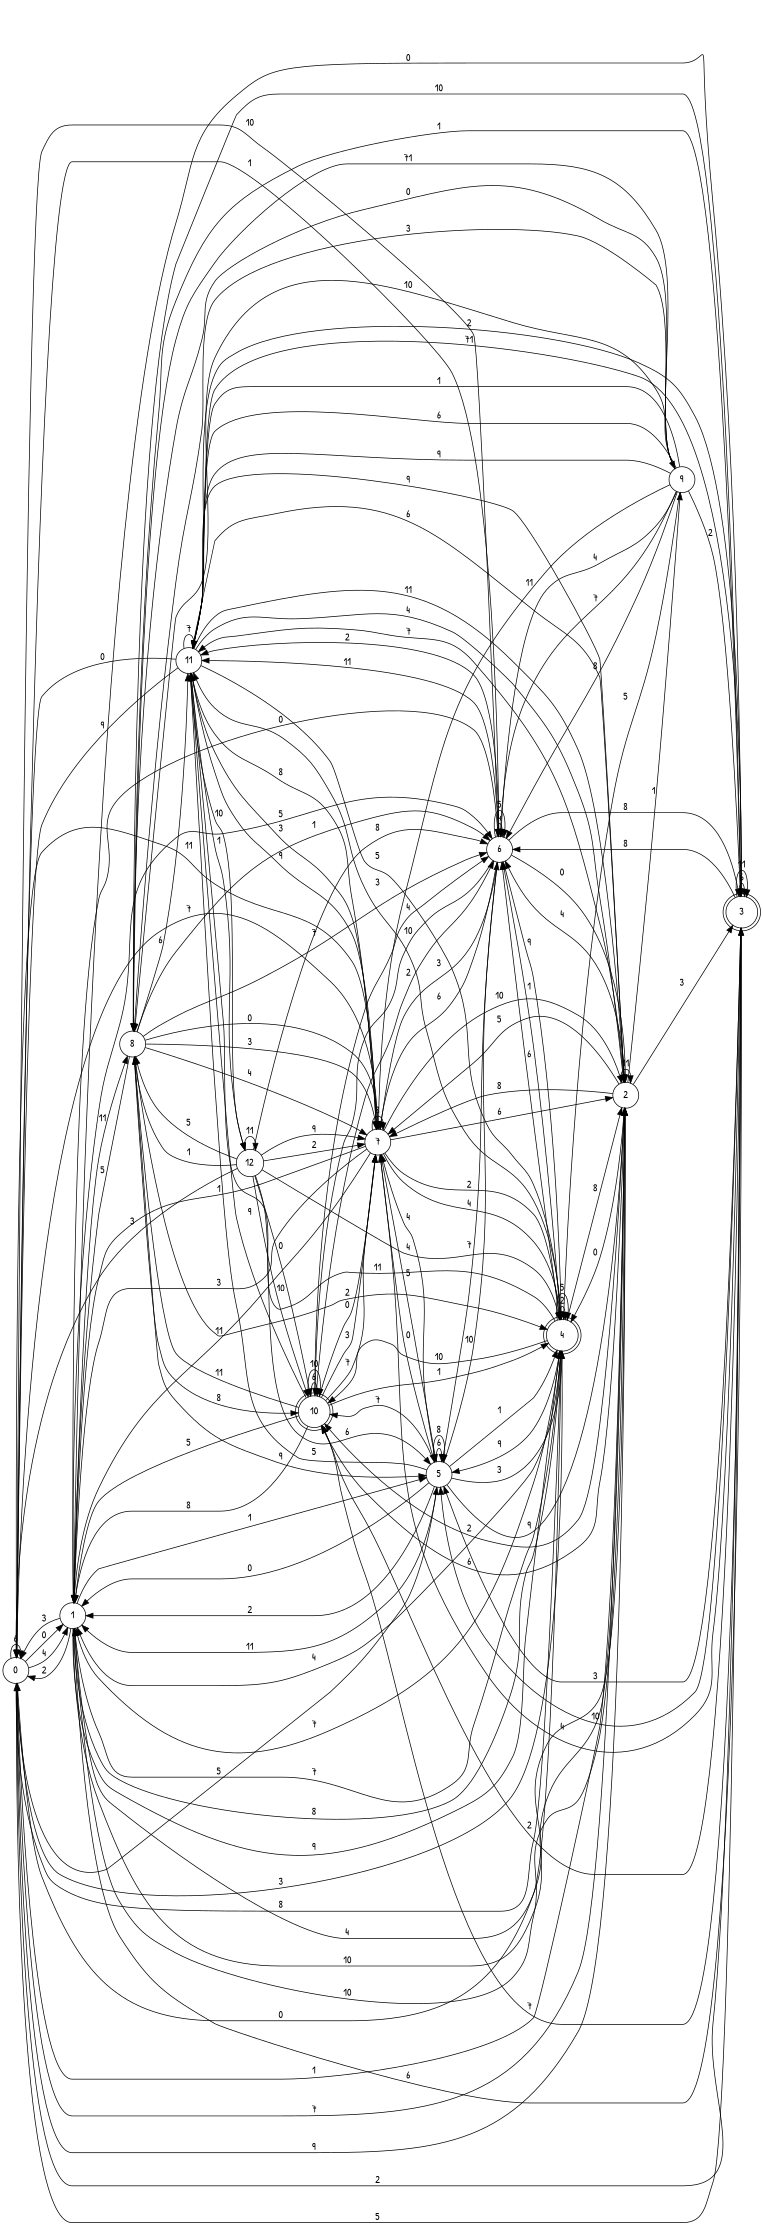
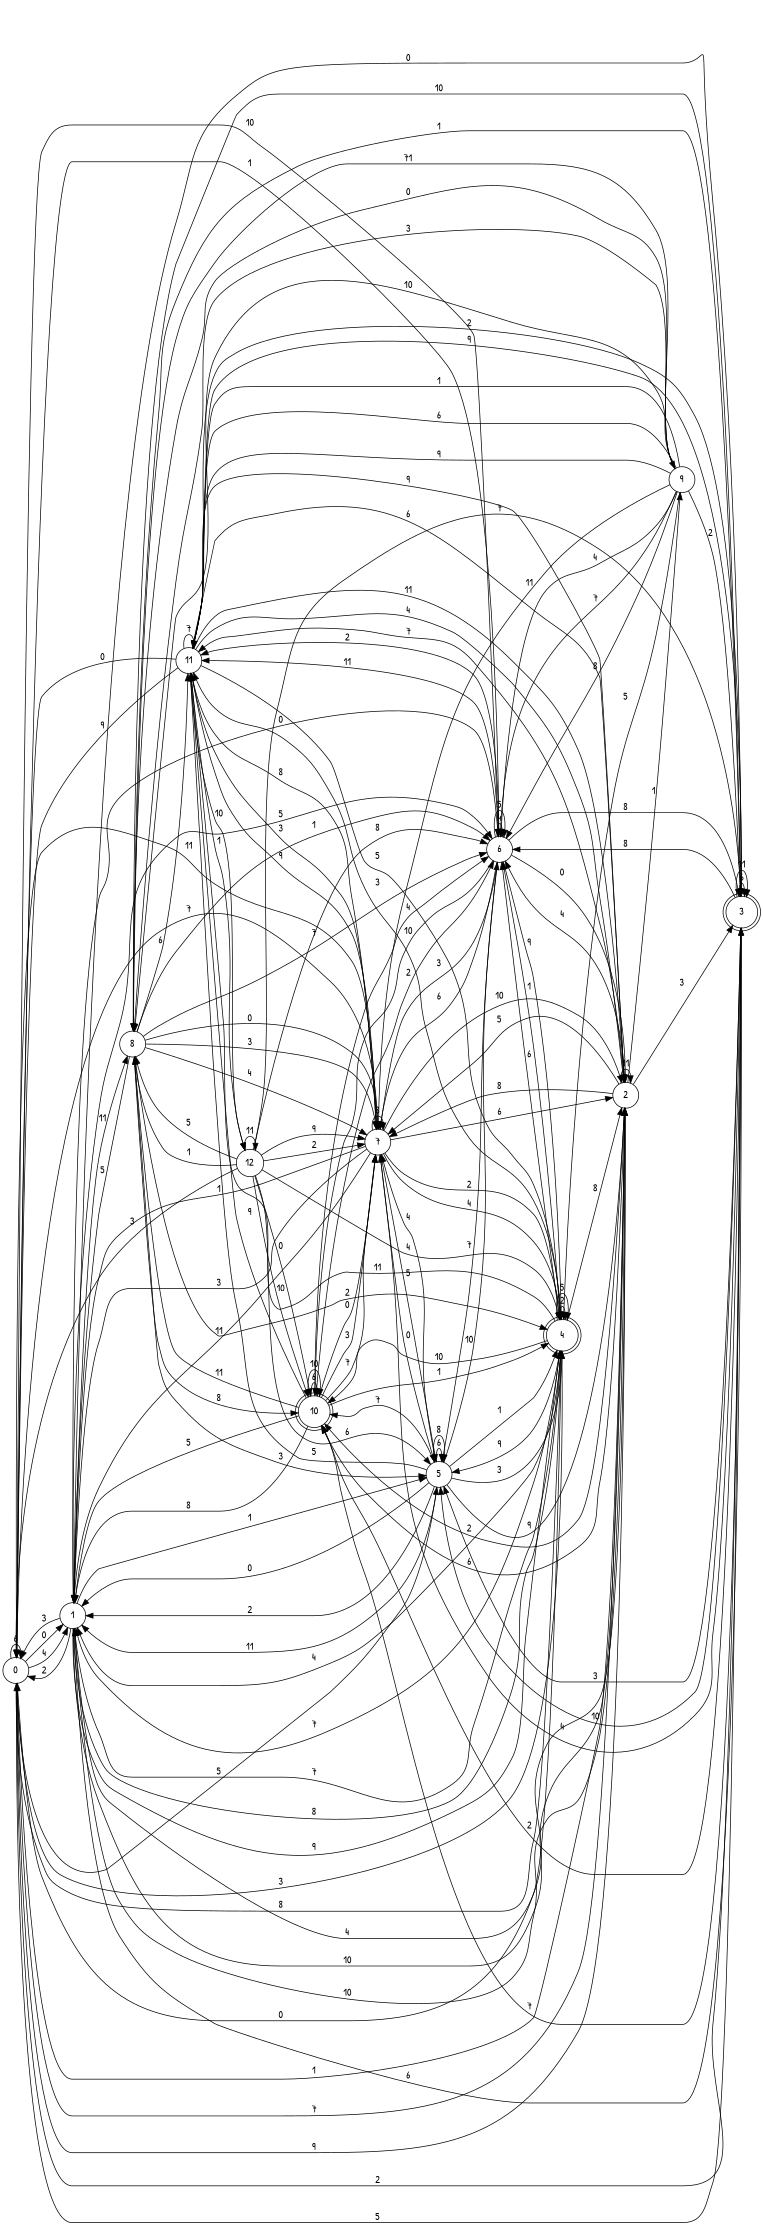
(469, 340) -> (469, 340)
none -> (371, 562)
(611, 1215) -> none
(281, 1457) -> (281, 1457)
